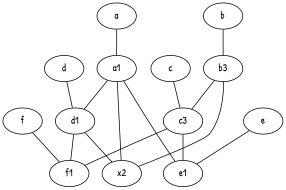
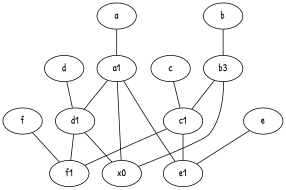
(183, 121) -> (183, 121)
(122, 174) -> (122, 174)
